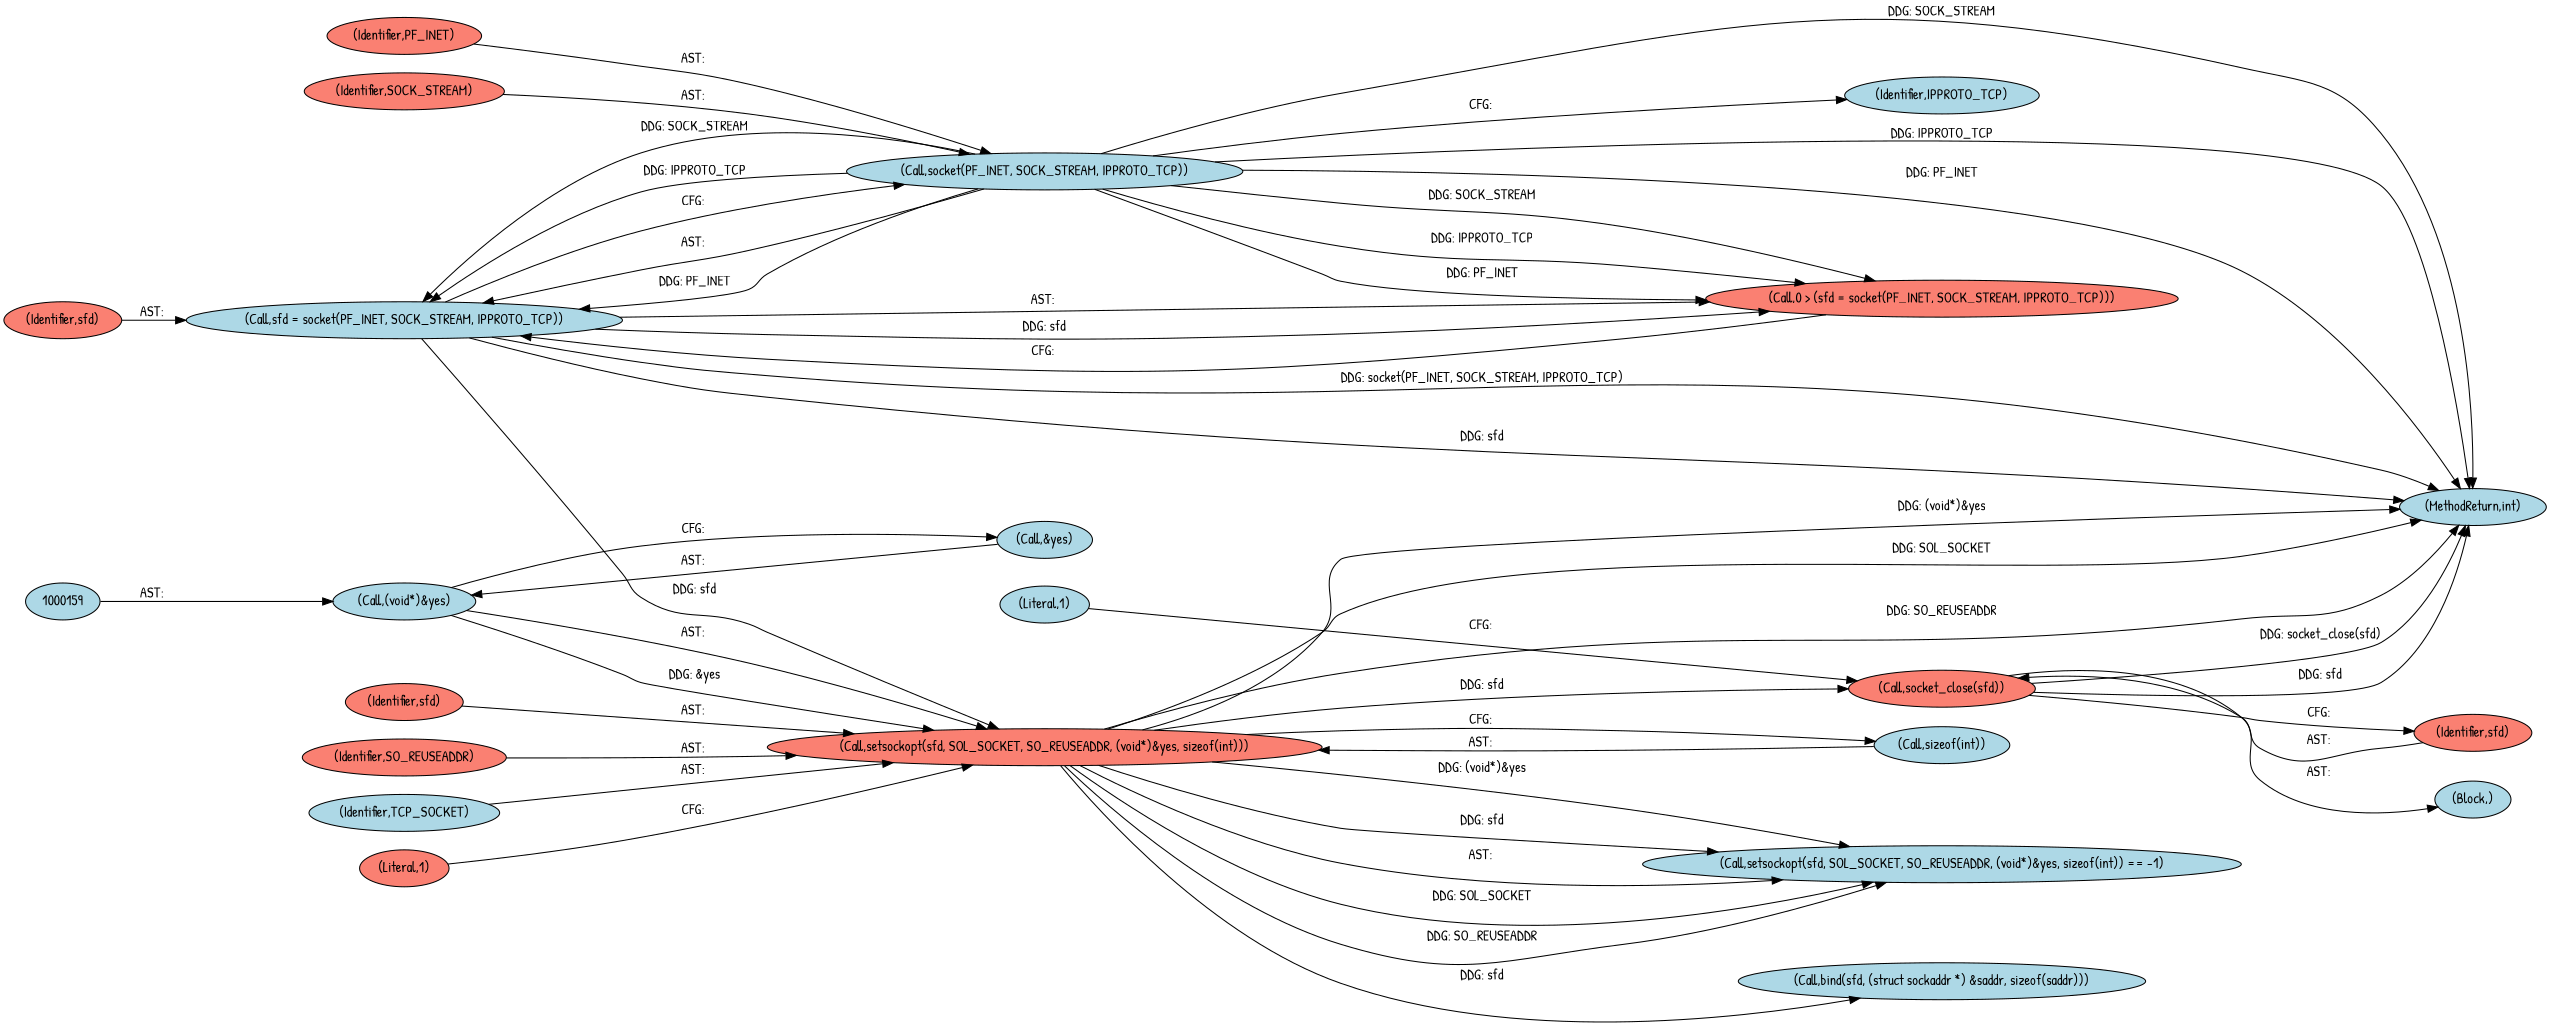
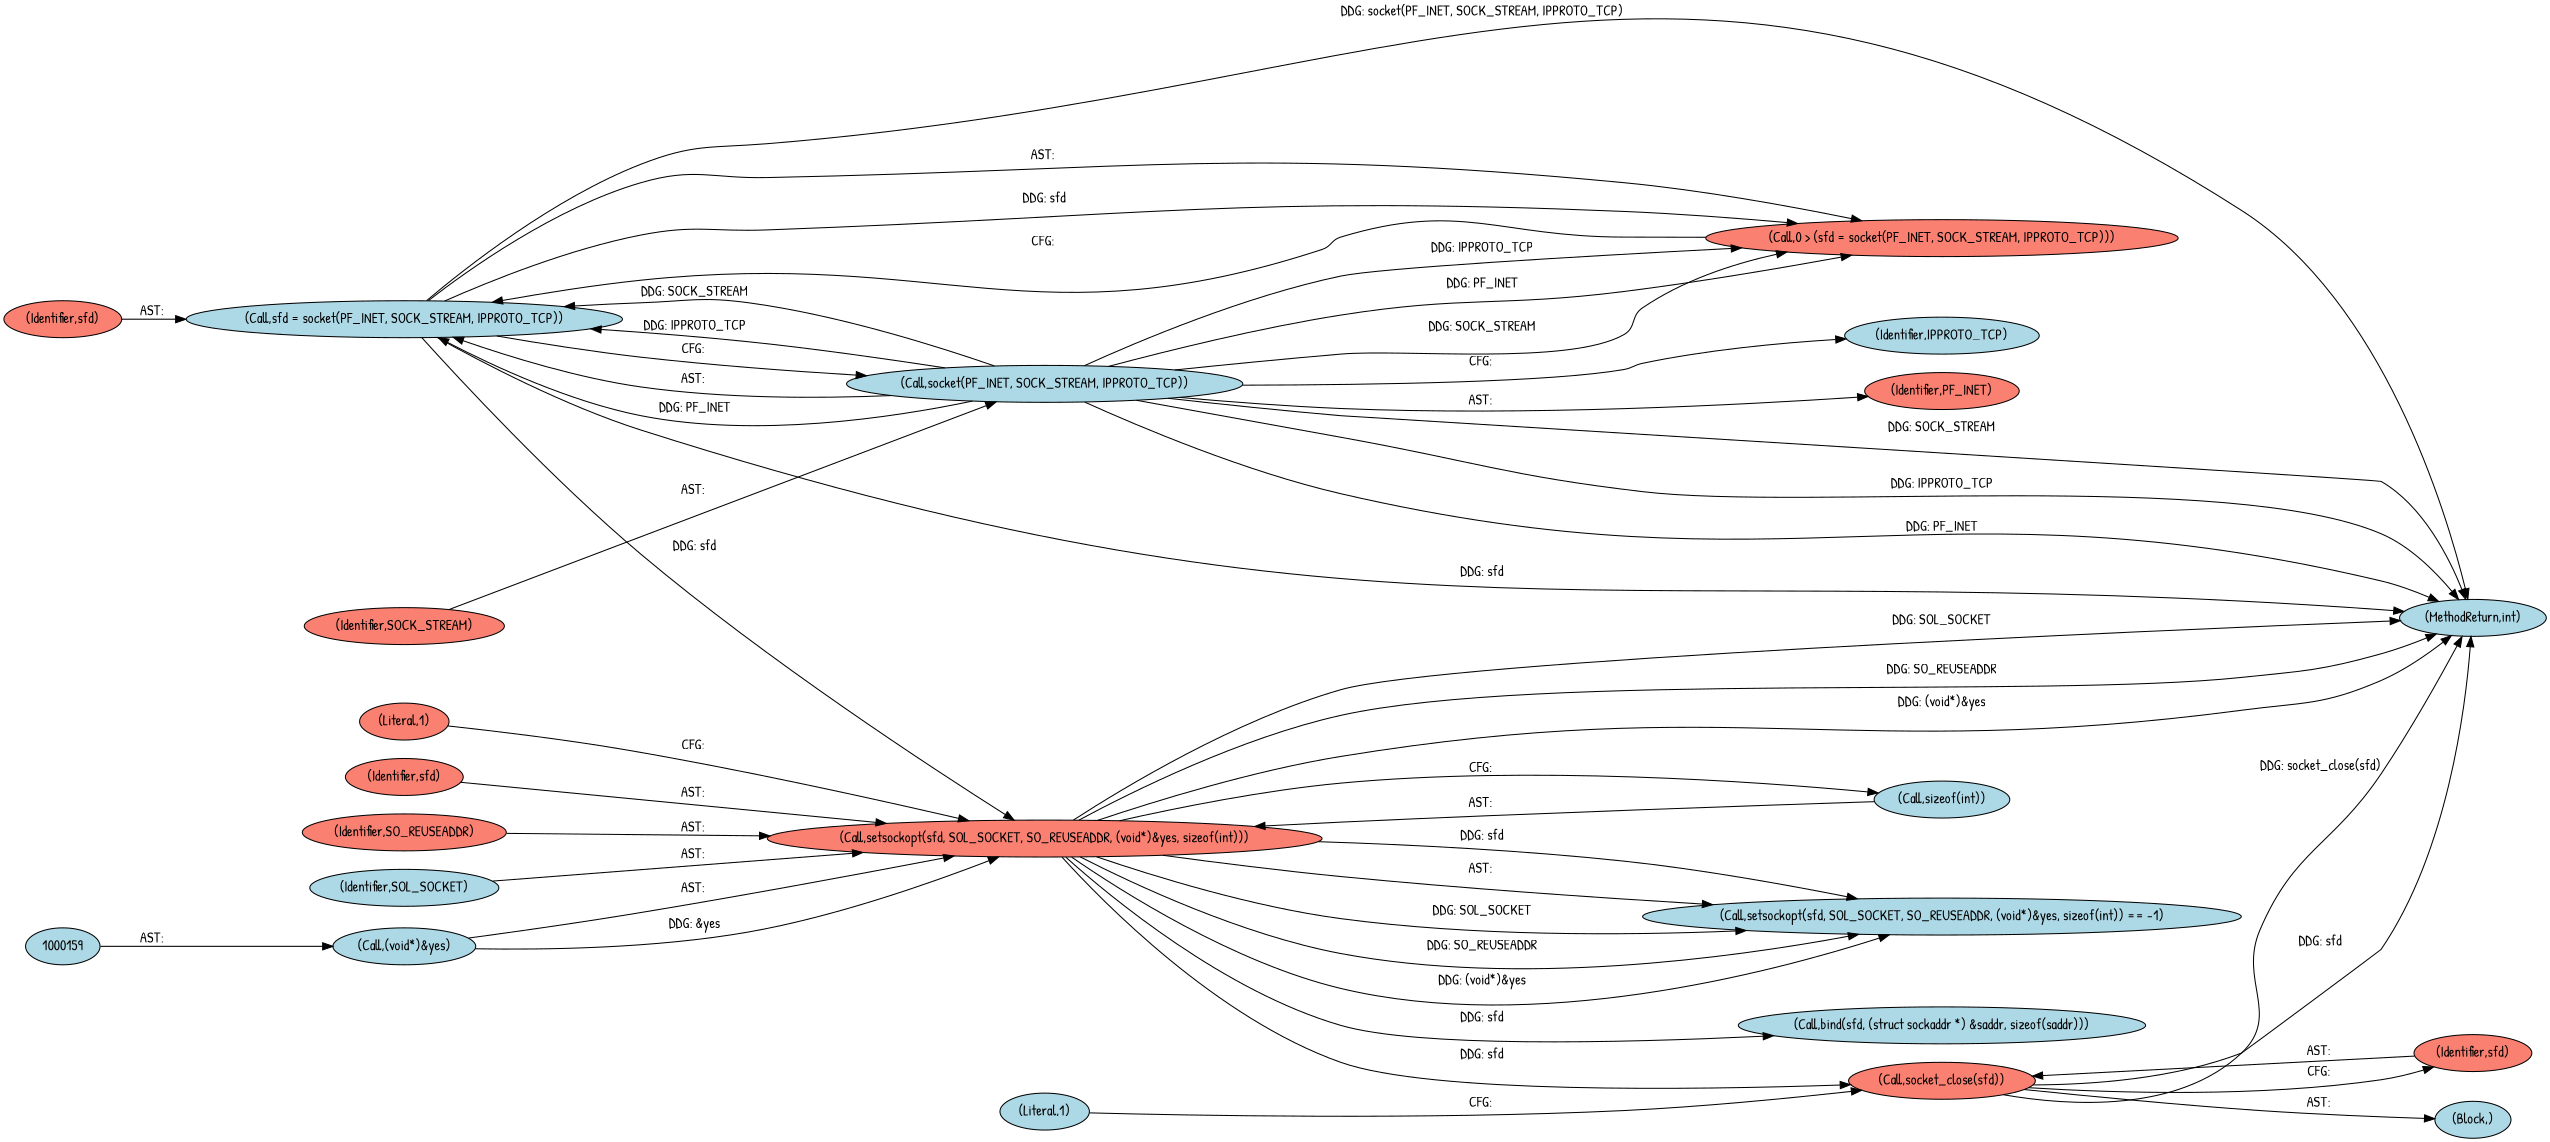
(731, 80) -> (1518, 411)
(1045, 540) -> none
(404, 813) -> (404, 888)
